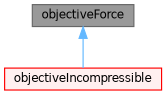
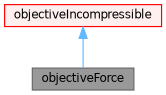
(83, 53) -> (83, 53)
